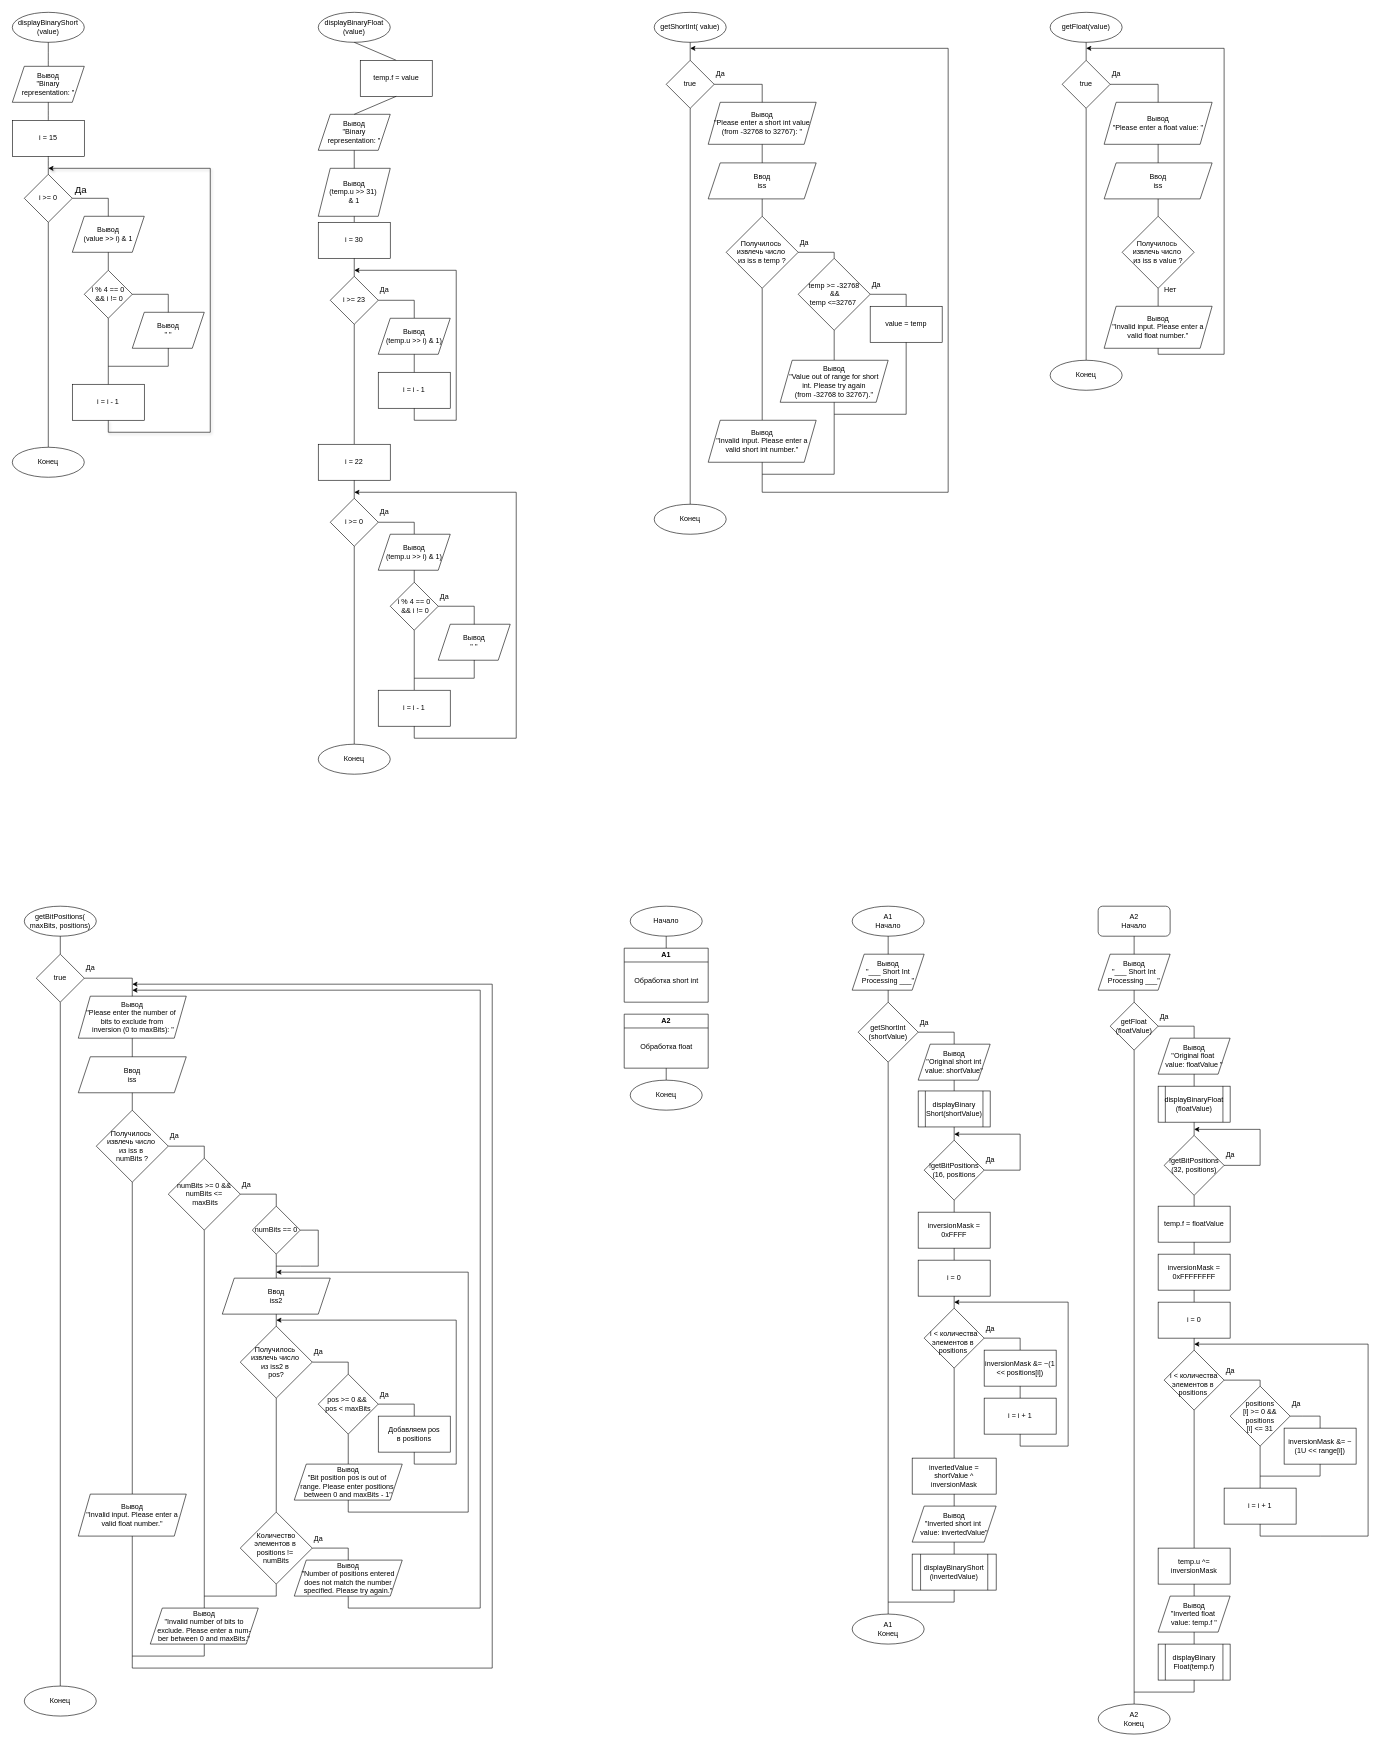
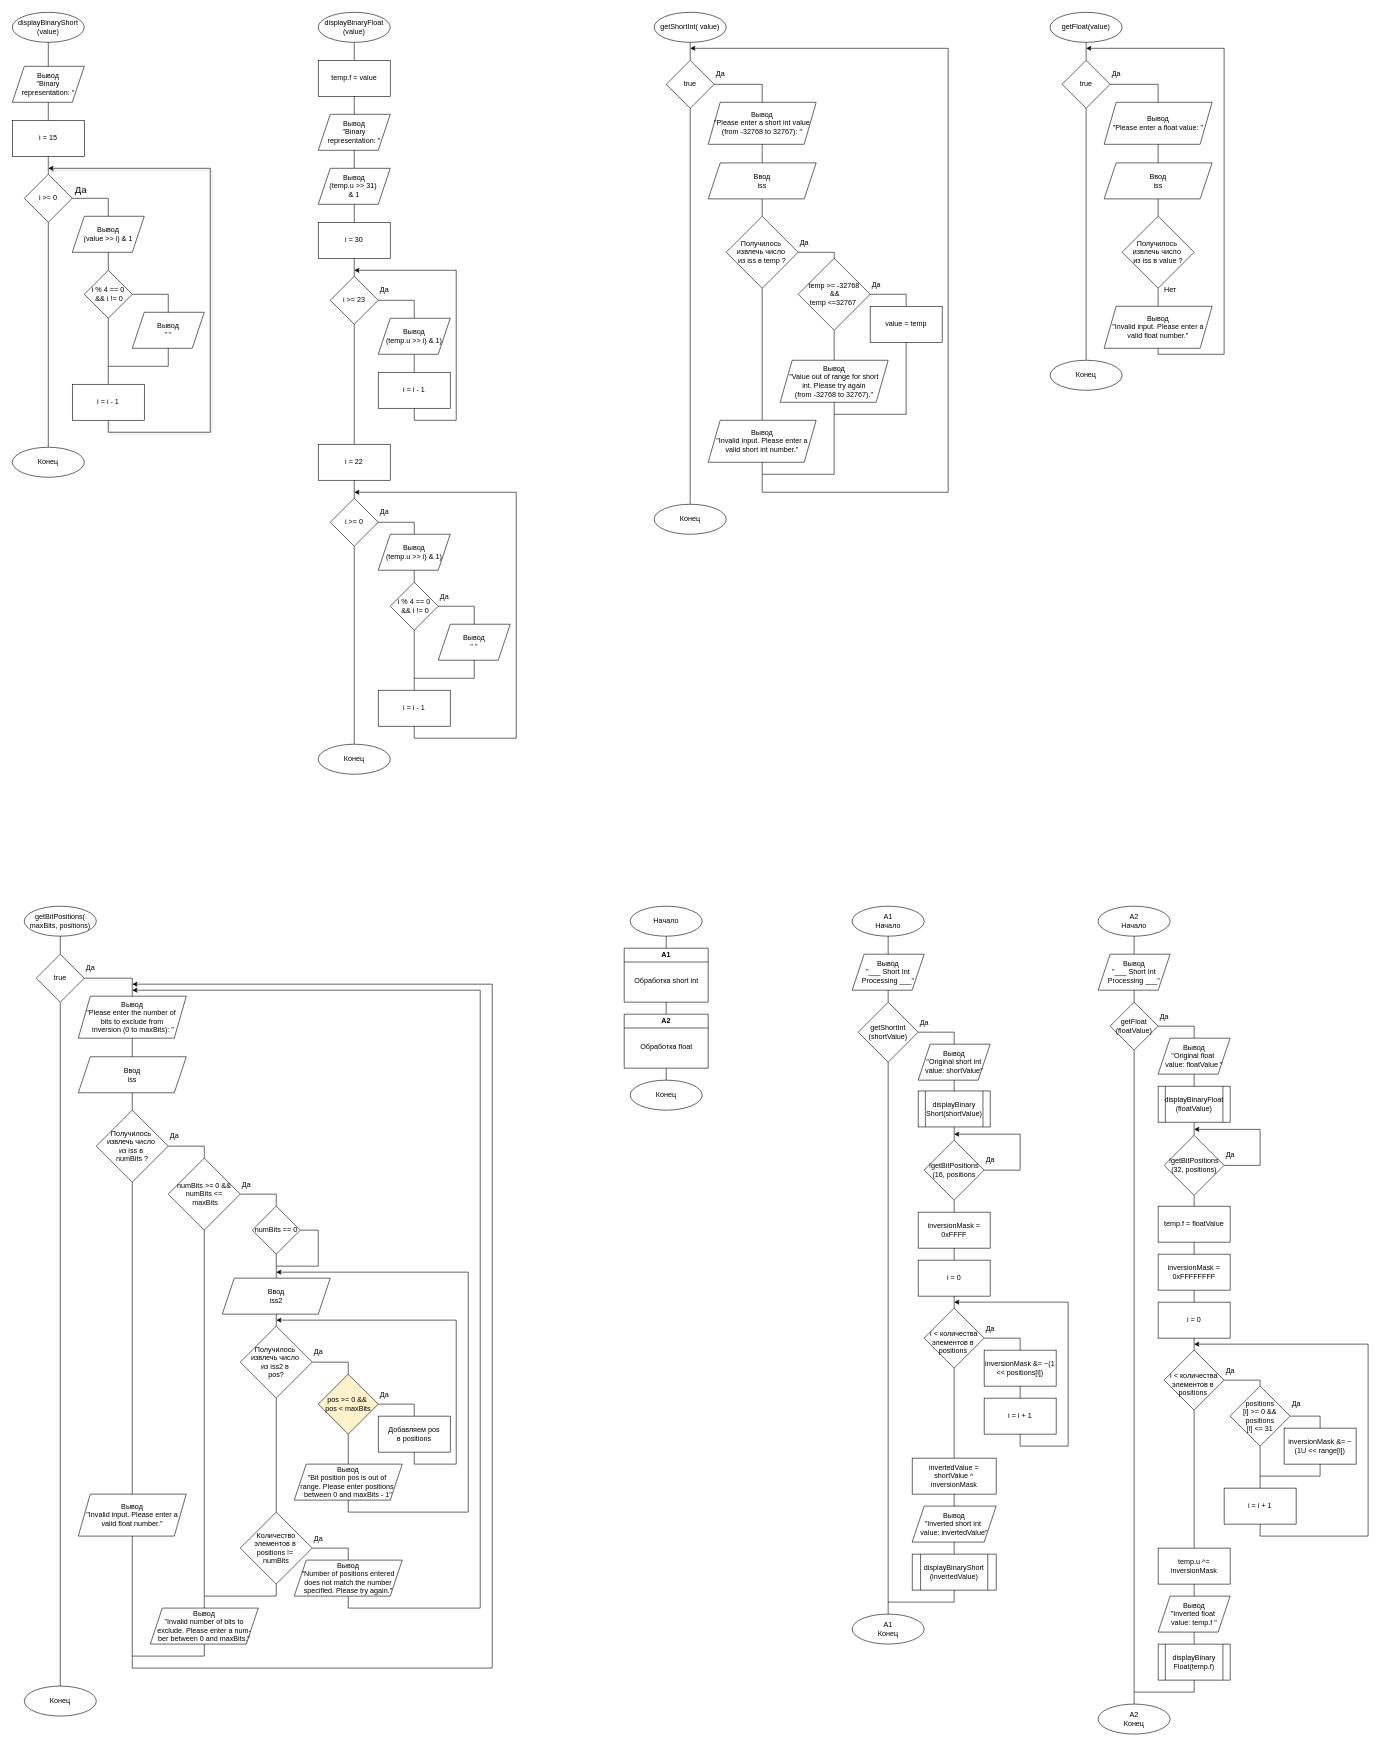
(396, 78) -> (354, 78)
(354, 192) -> (354, 186)
(1134, 921) -> (1134, 921)
none -> (666, 1009)
(348, 1404) -> (348, 1404)
